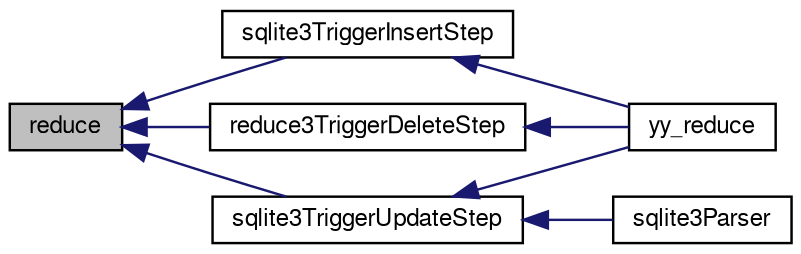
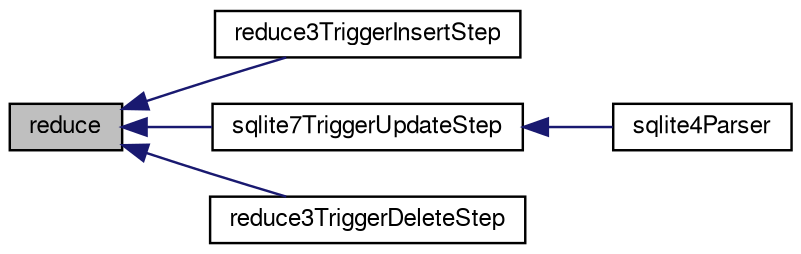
(368, 34) -> (368, 34)
(702, 127) -> none
(368, 220) -> (368, 127)
(702, 220) -> (702, 127)
